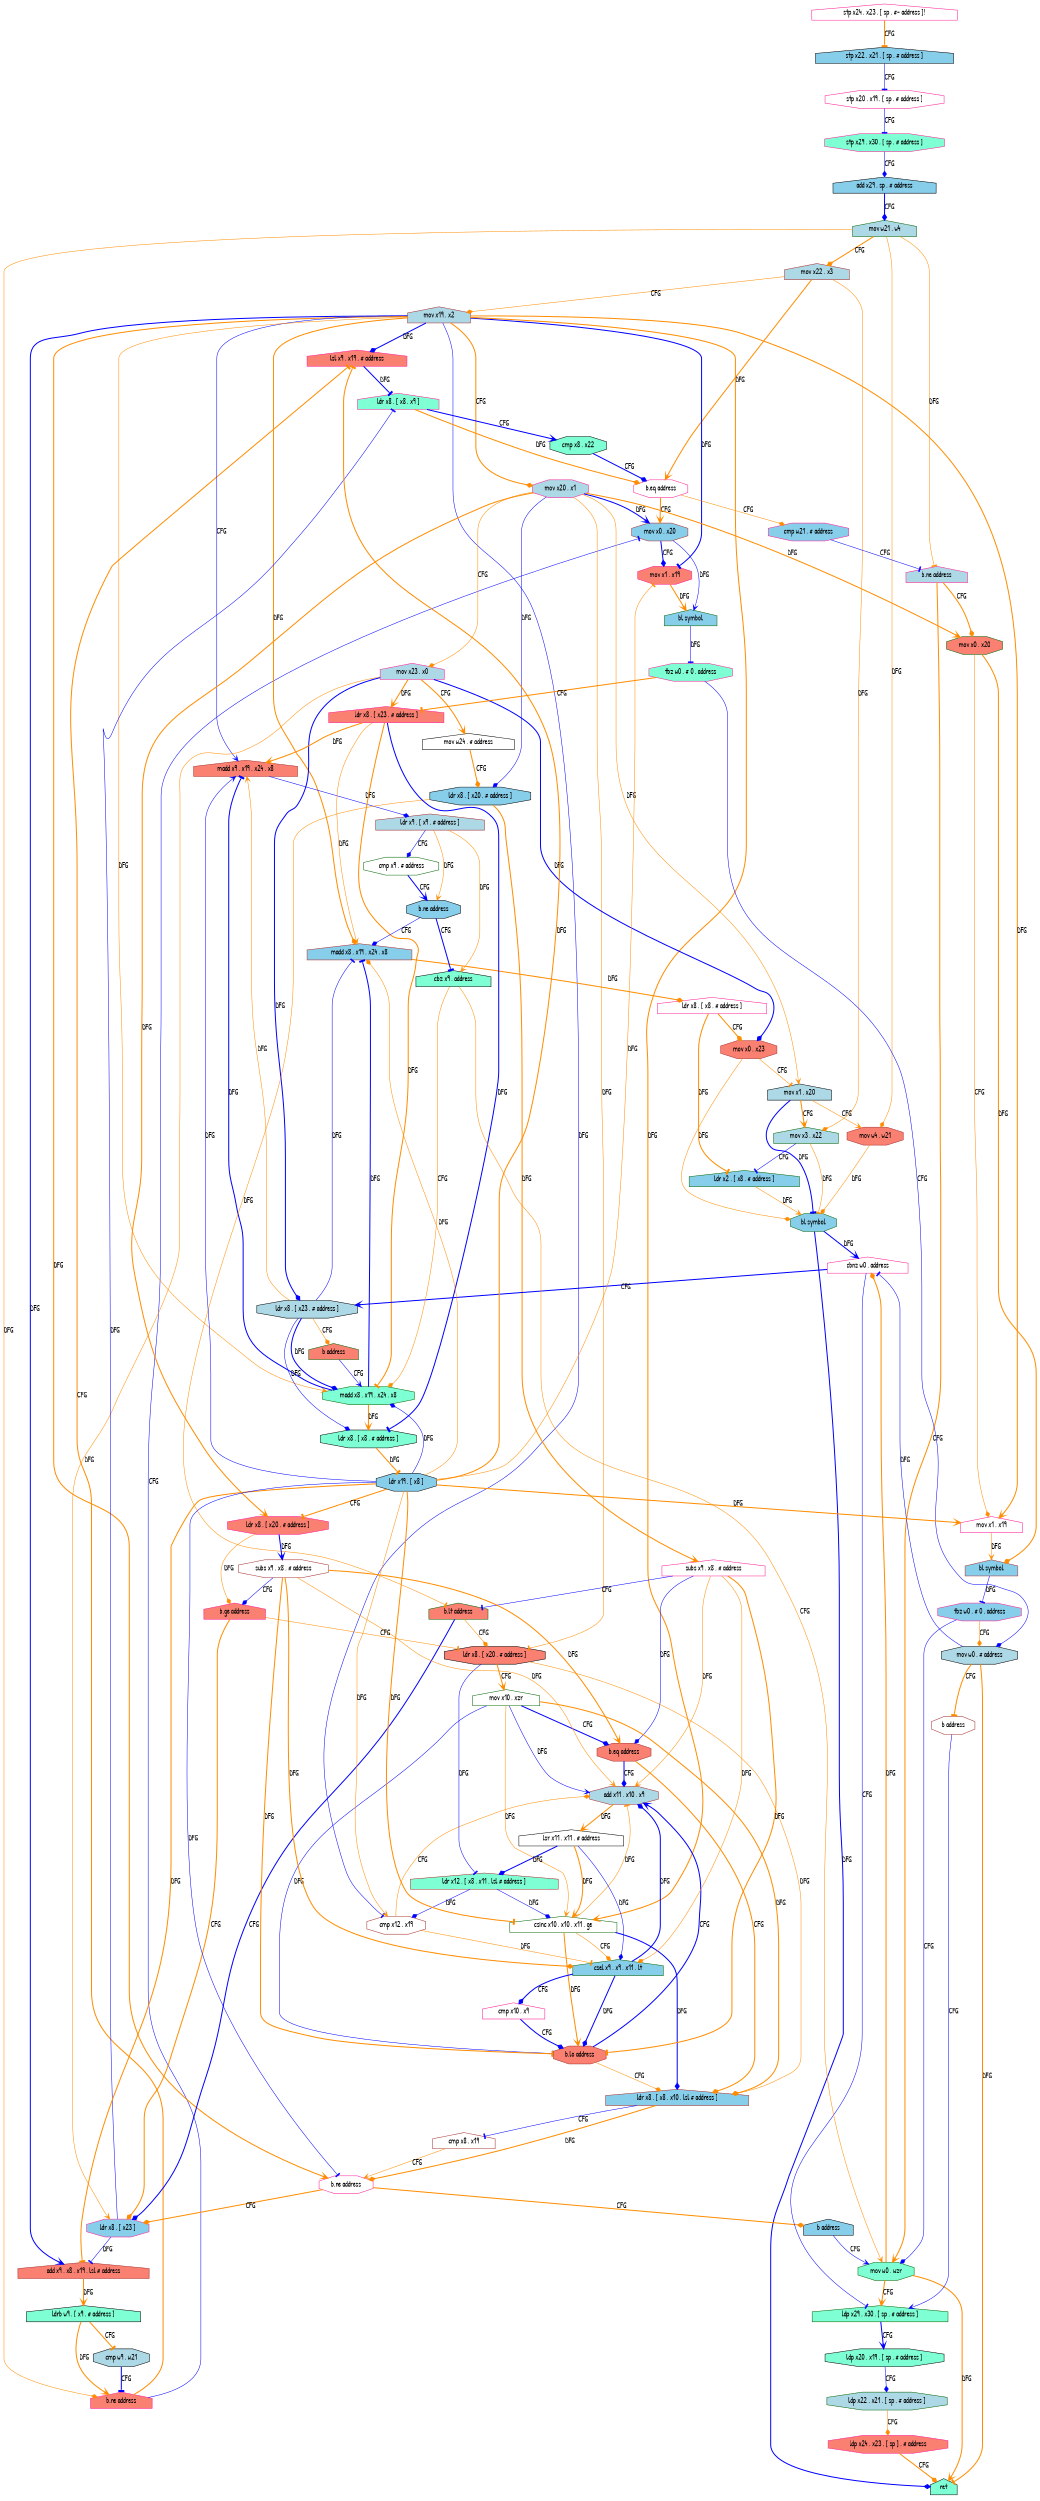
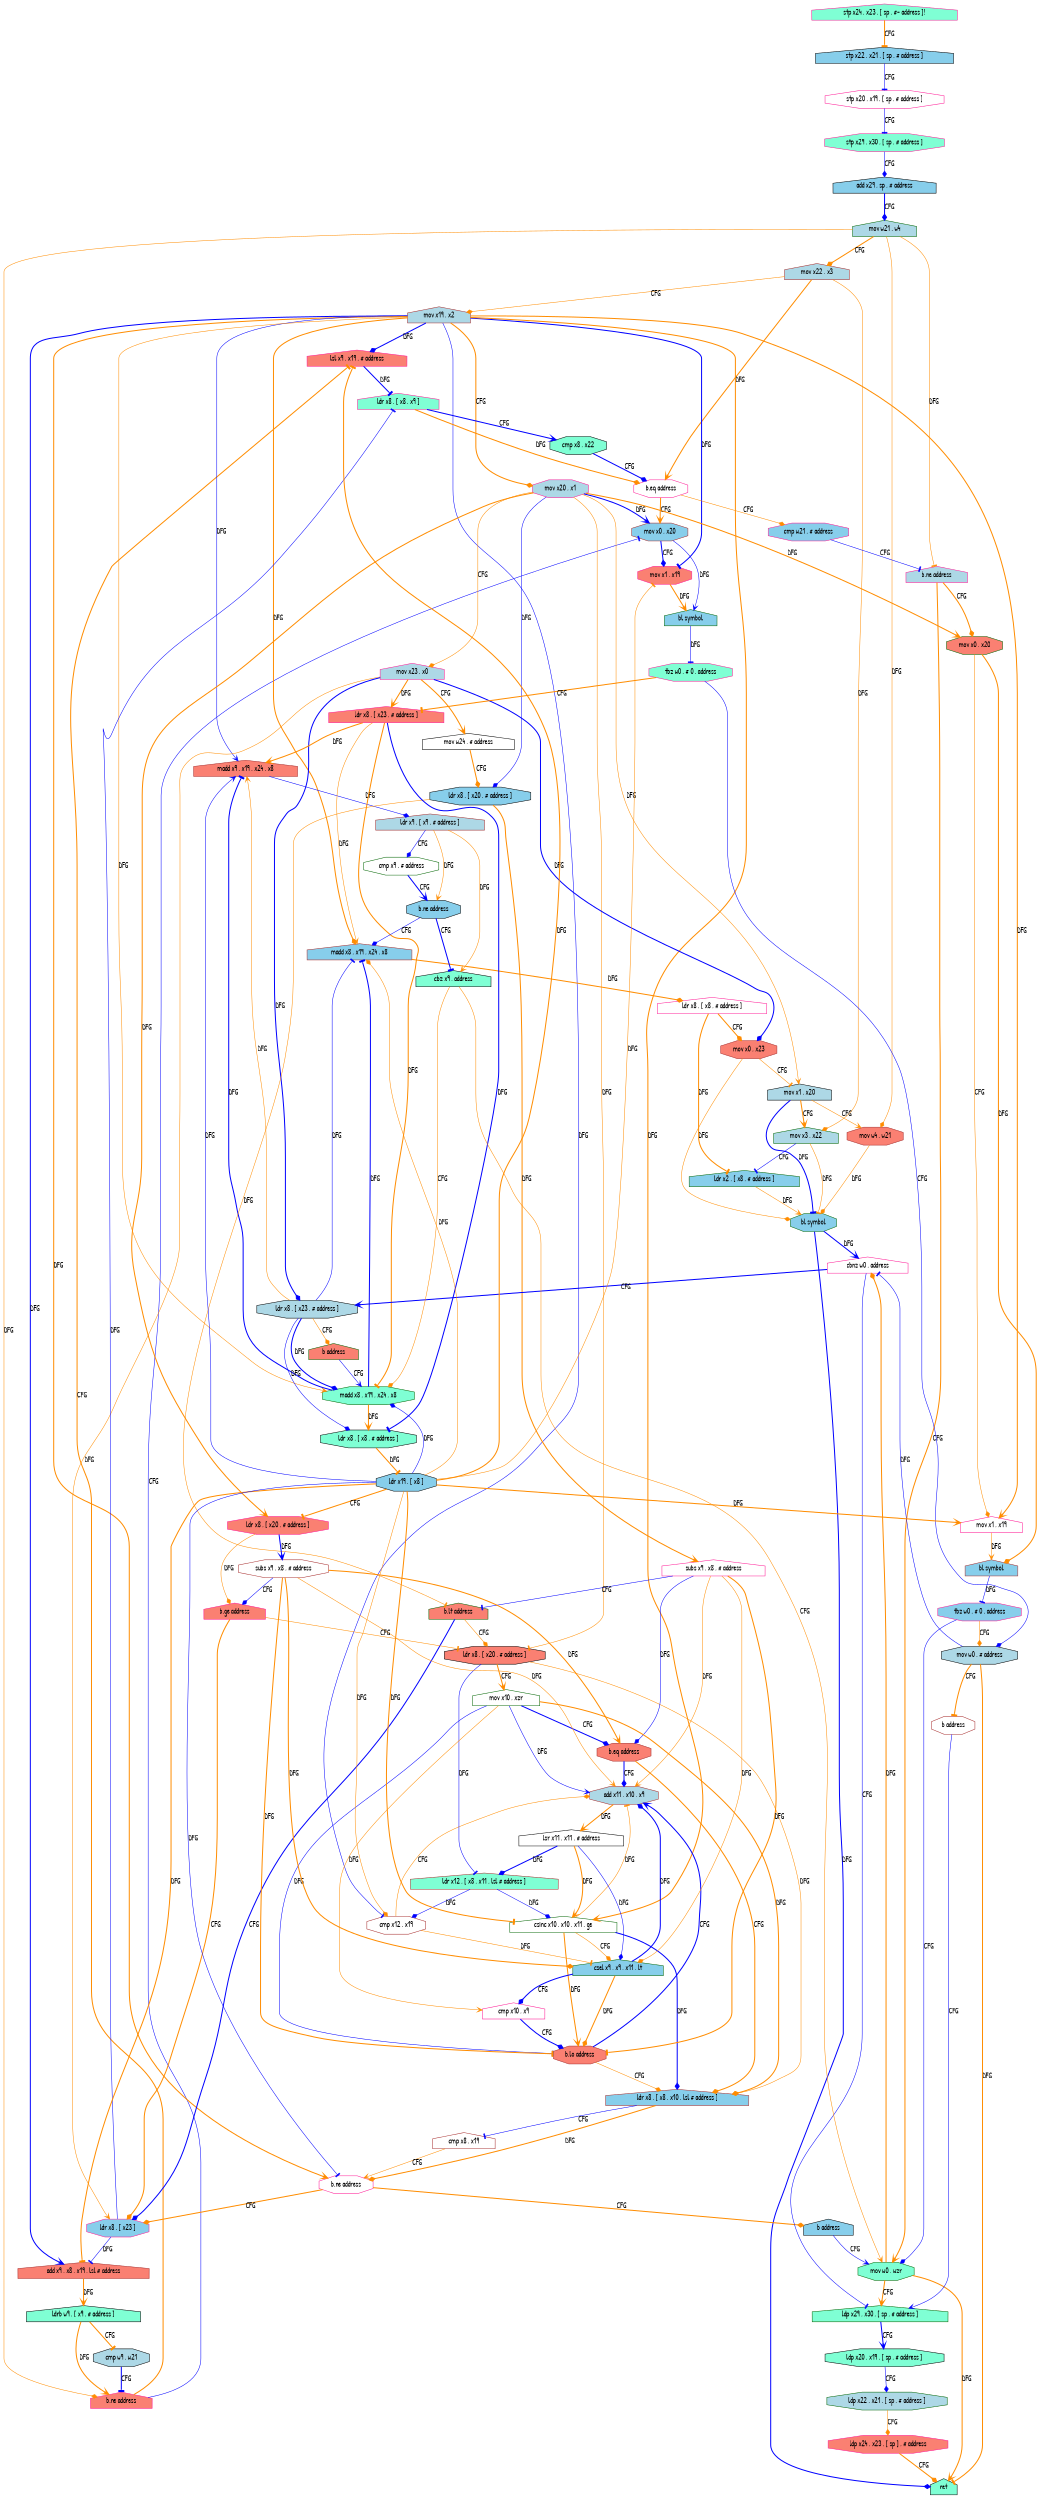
(885, 13) -> (885, 13)
(222, 532) -> (222, 532)
(357, 1702) -> (357, 1702)
(505, 1825) -> (340, 1881)
(601, 2008) -> (601, 2008)
